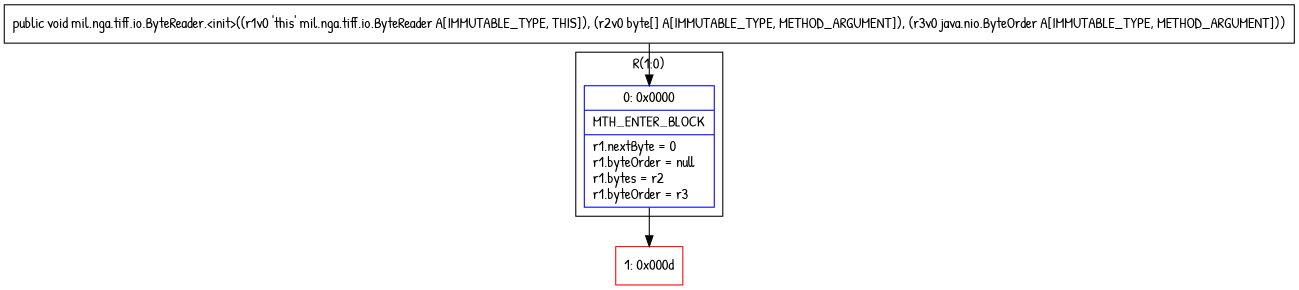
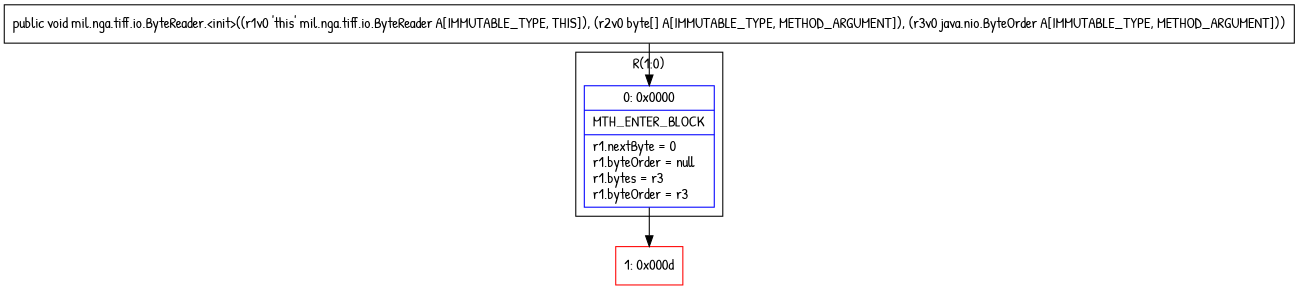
(629, 178) -> (629, 178)
